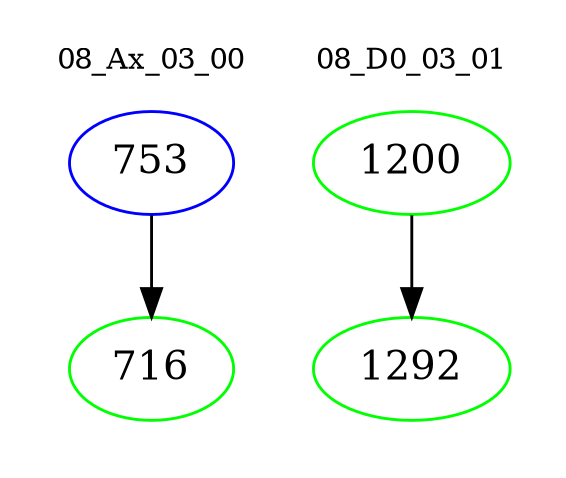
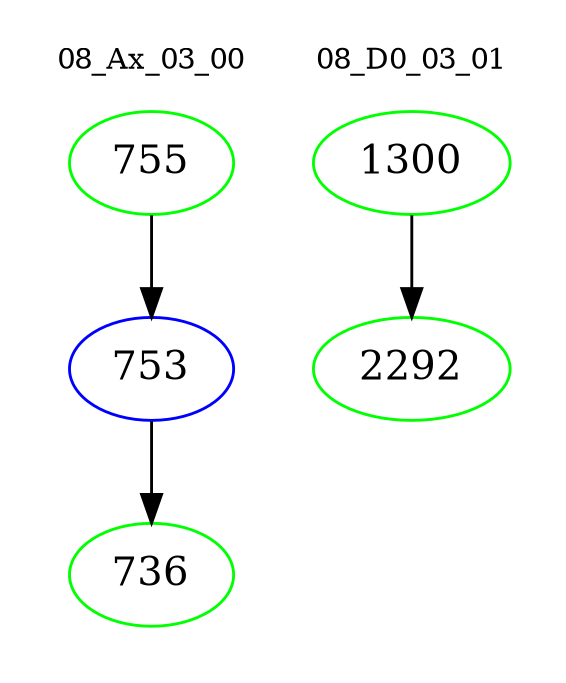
none -> (152, 163)
(412, 163) -> (412, 163)
(152, 369) -> (152, 575)
(412, 369) -> (412, 369)
